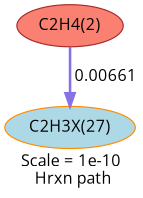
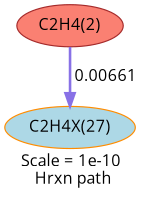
(70, 127) -> (70, 127)
